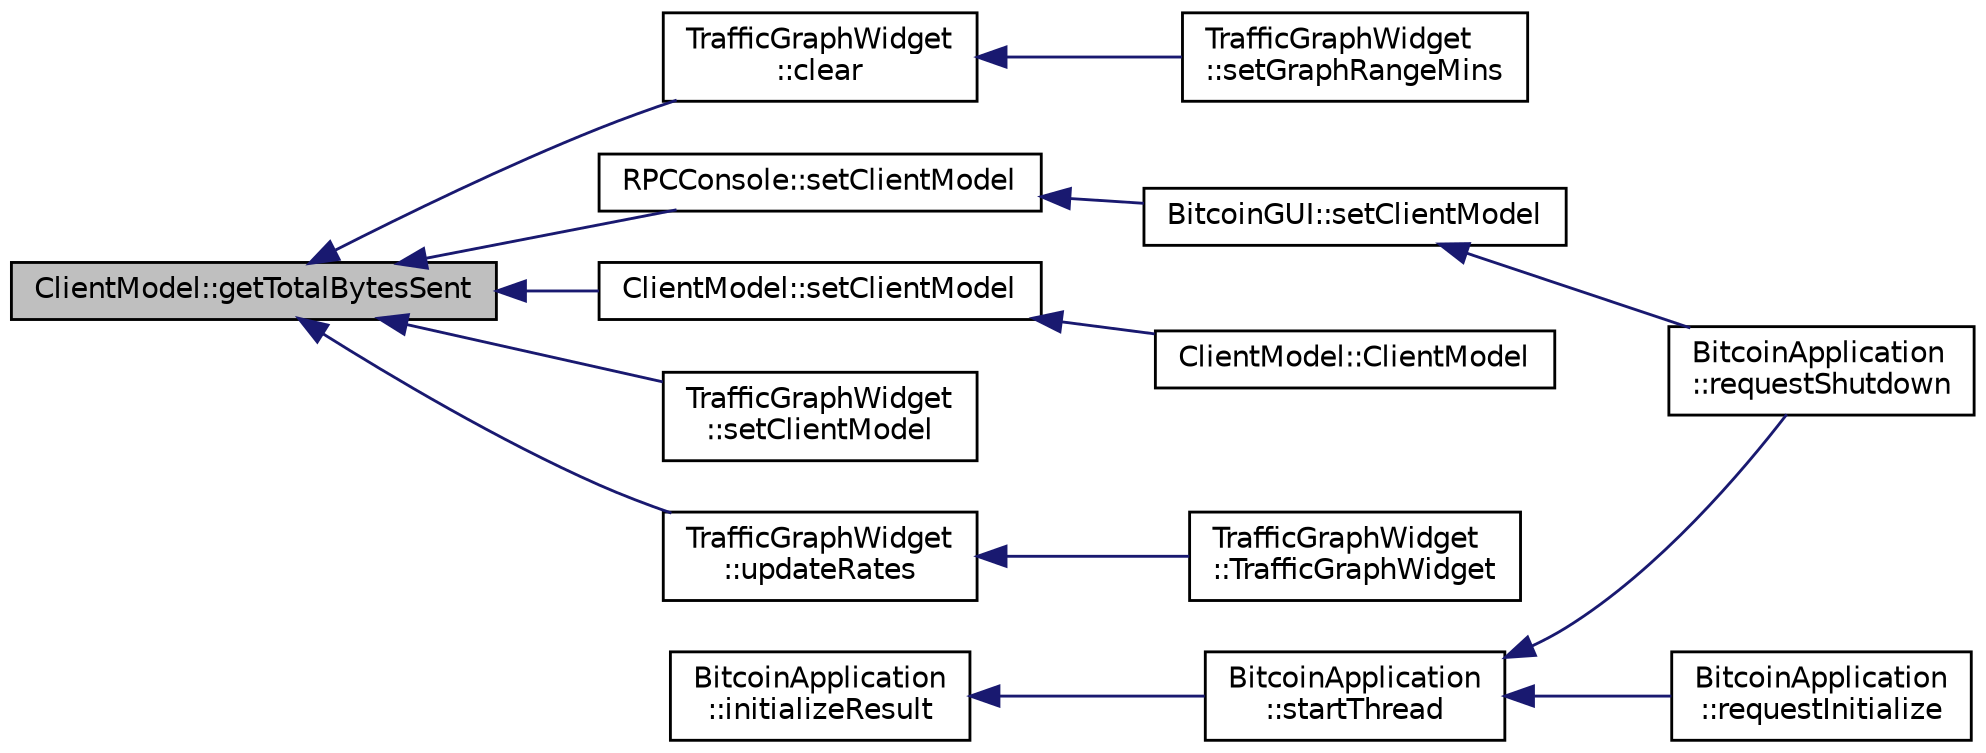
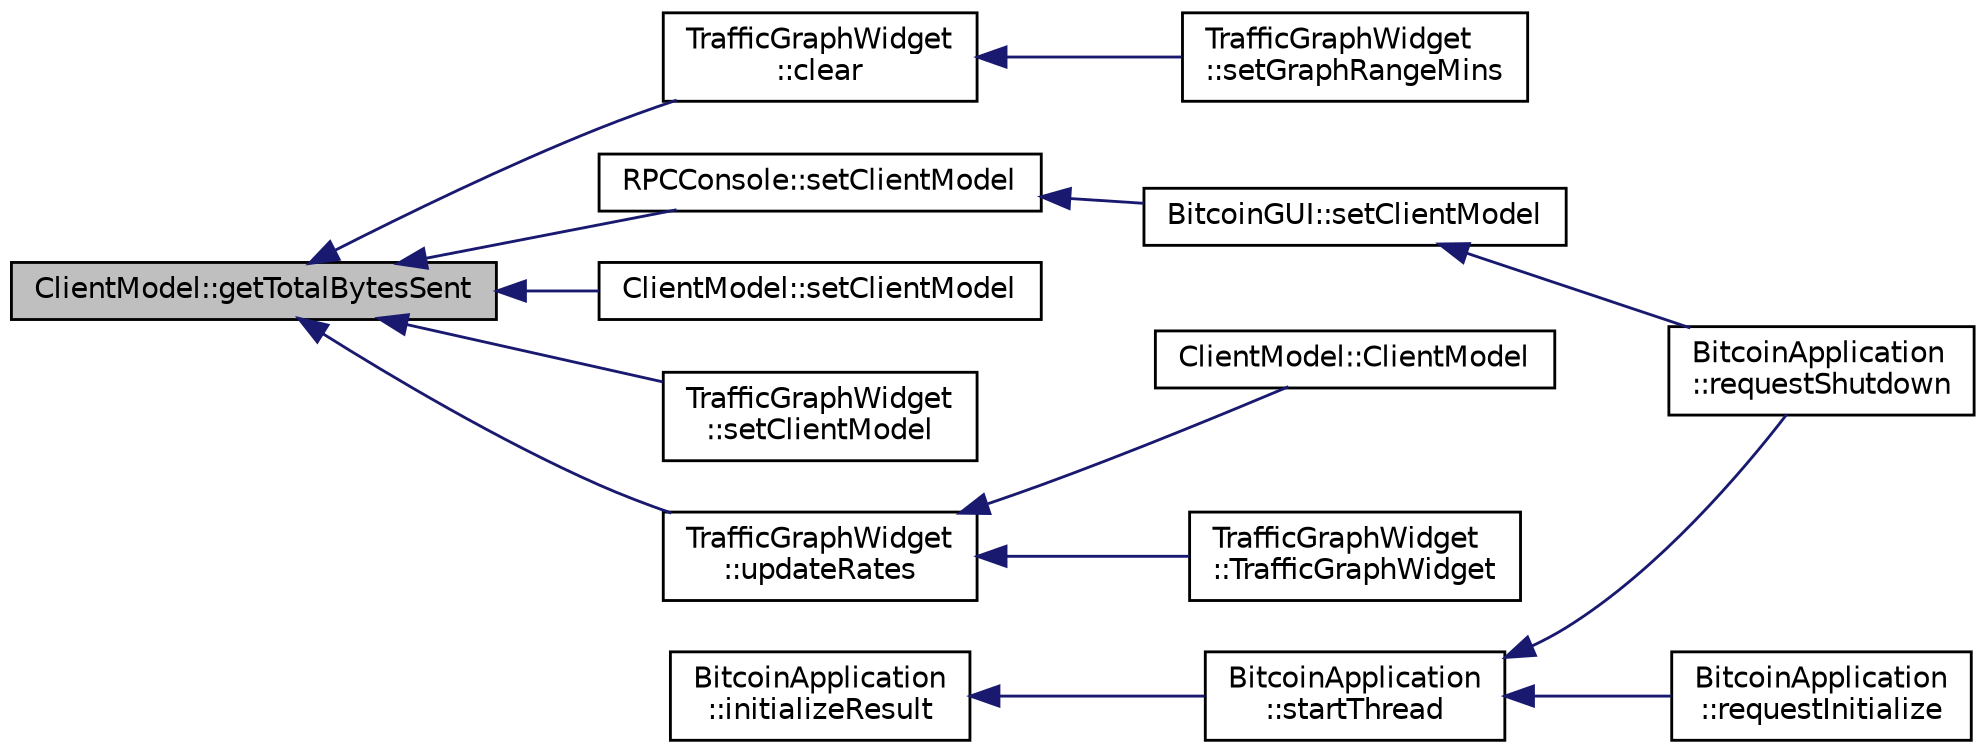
(1108, 328) -> (1139, 448)
